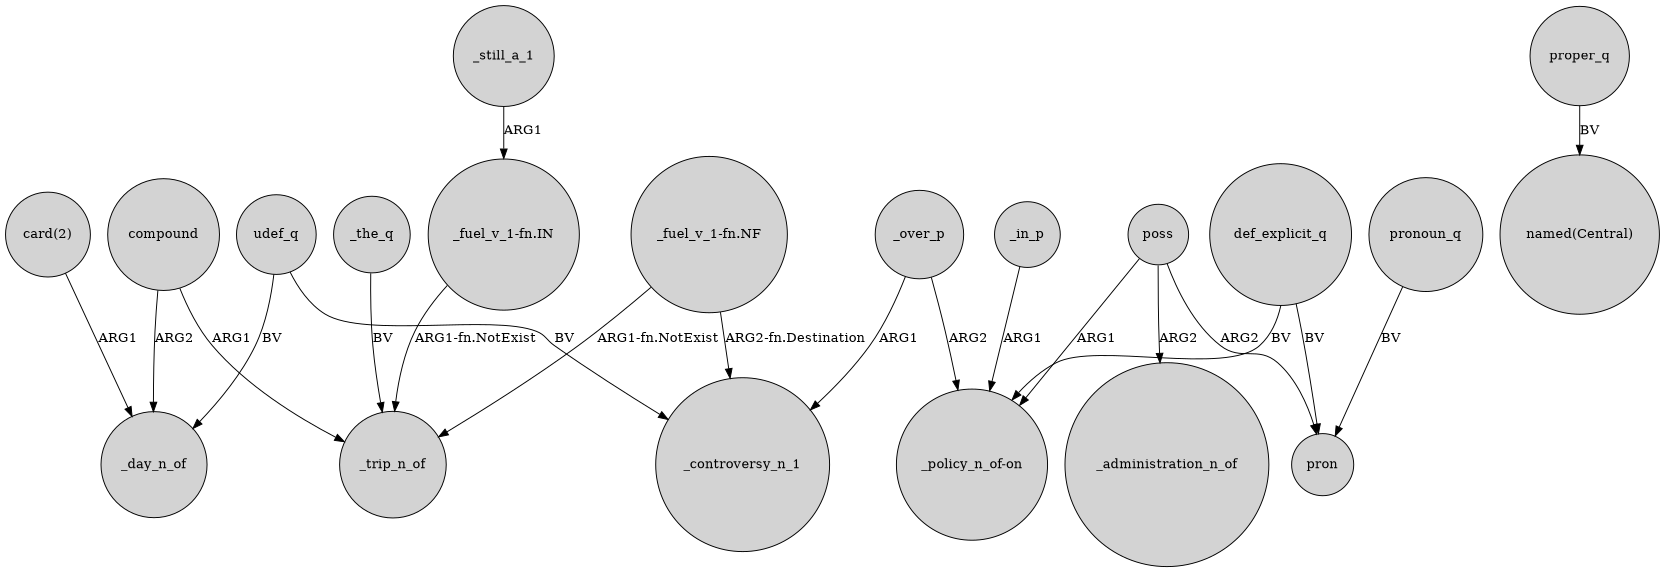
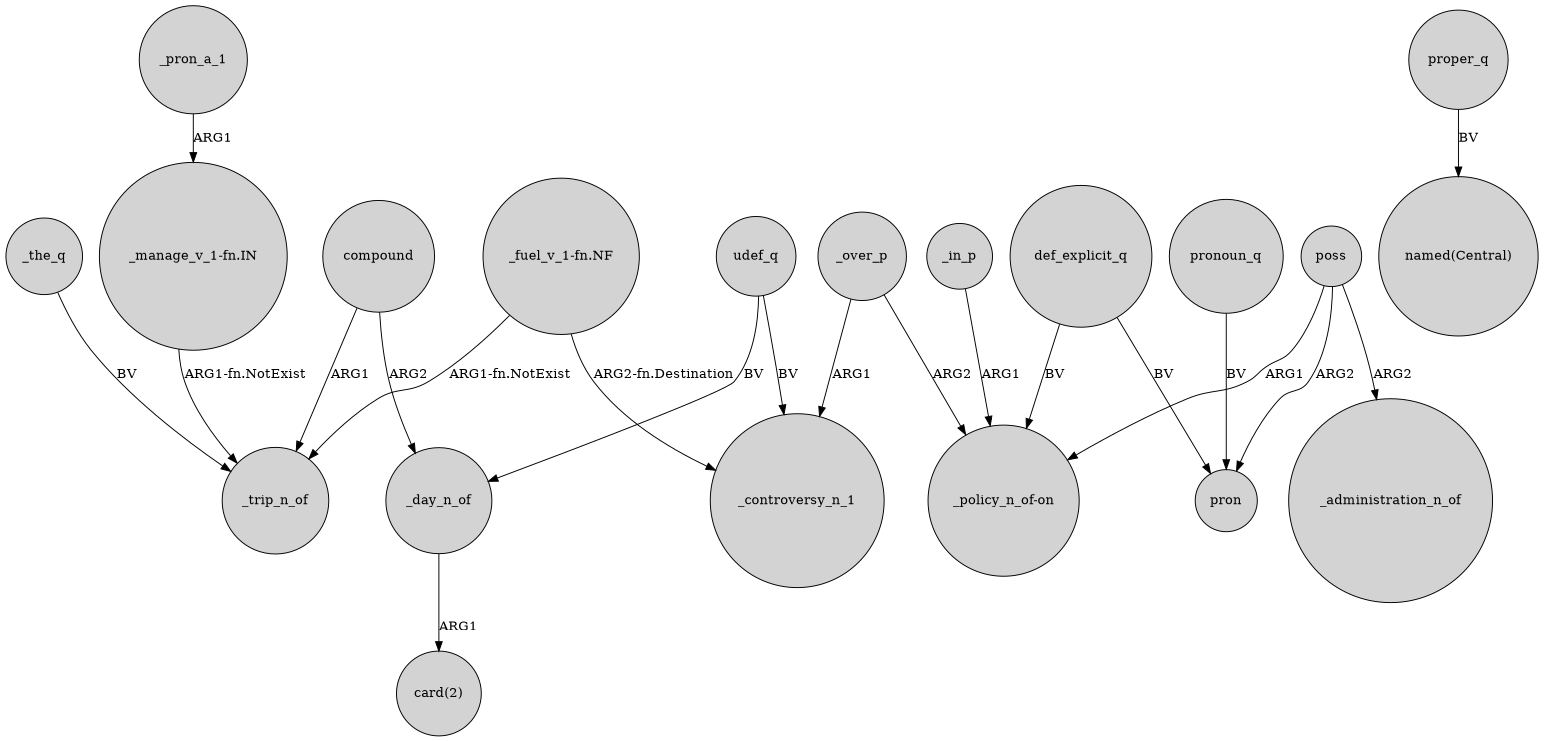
(504, 56) -> (193, 60)
(504, 235) -> (193, 256)
(97, 340) -> (439, 598)
